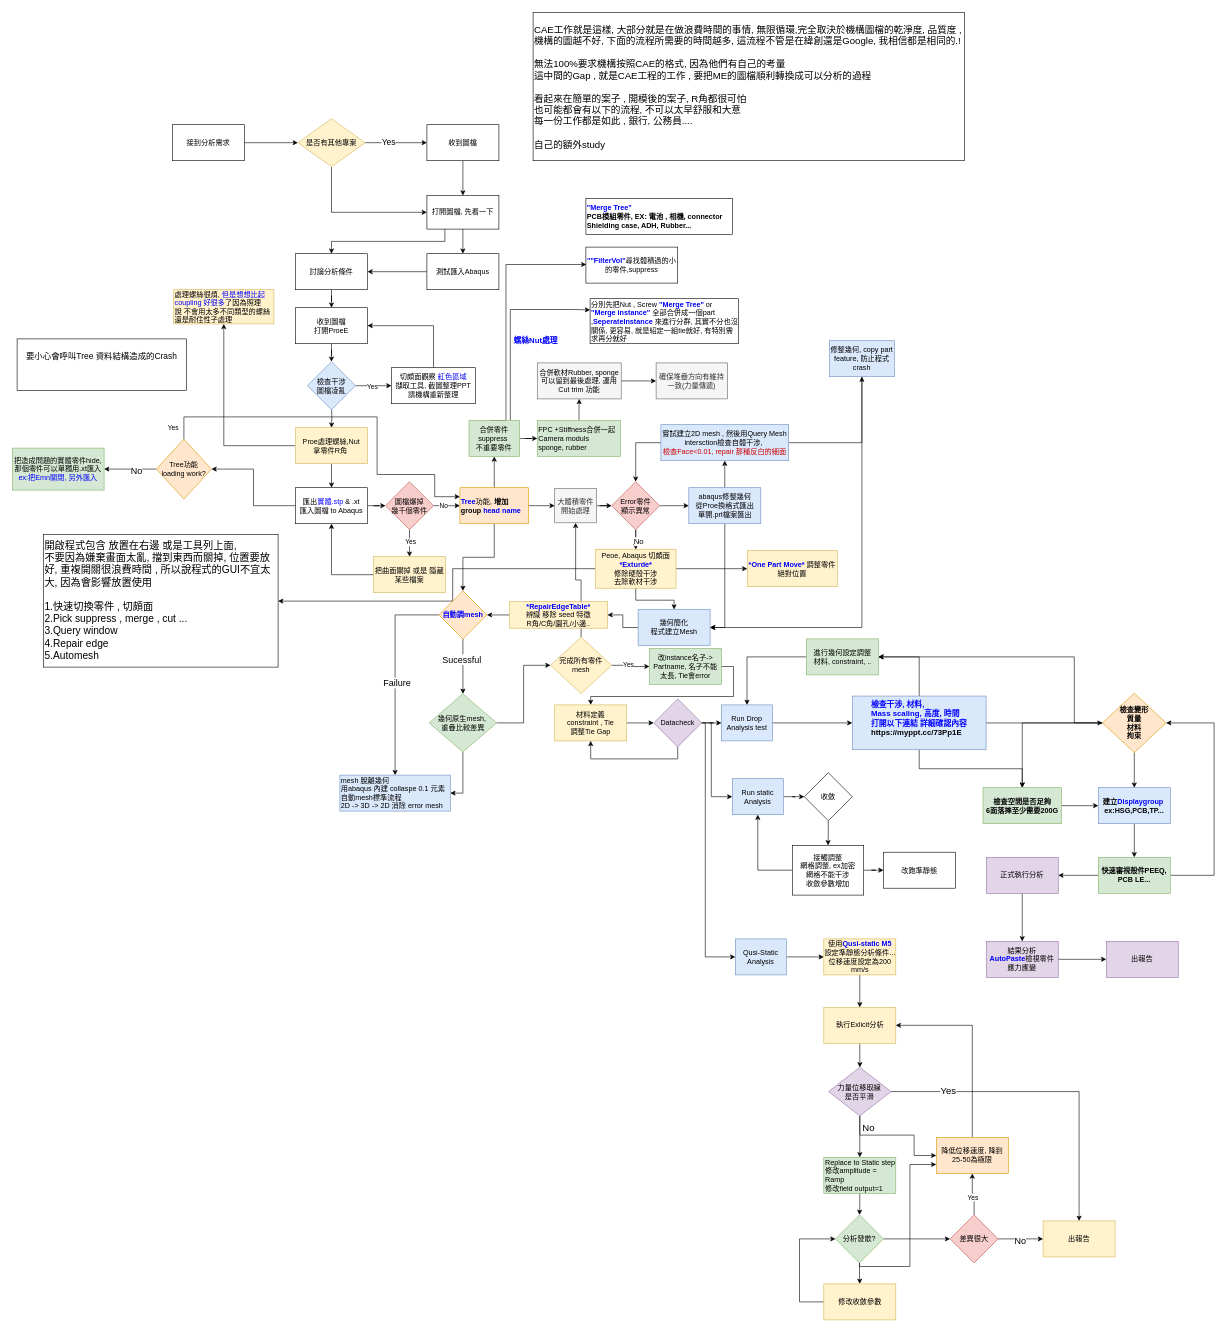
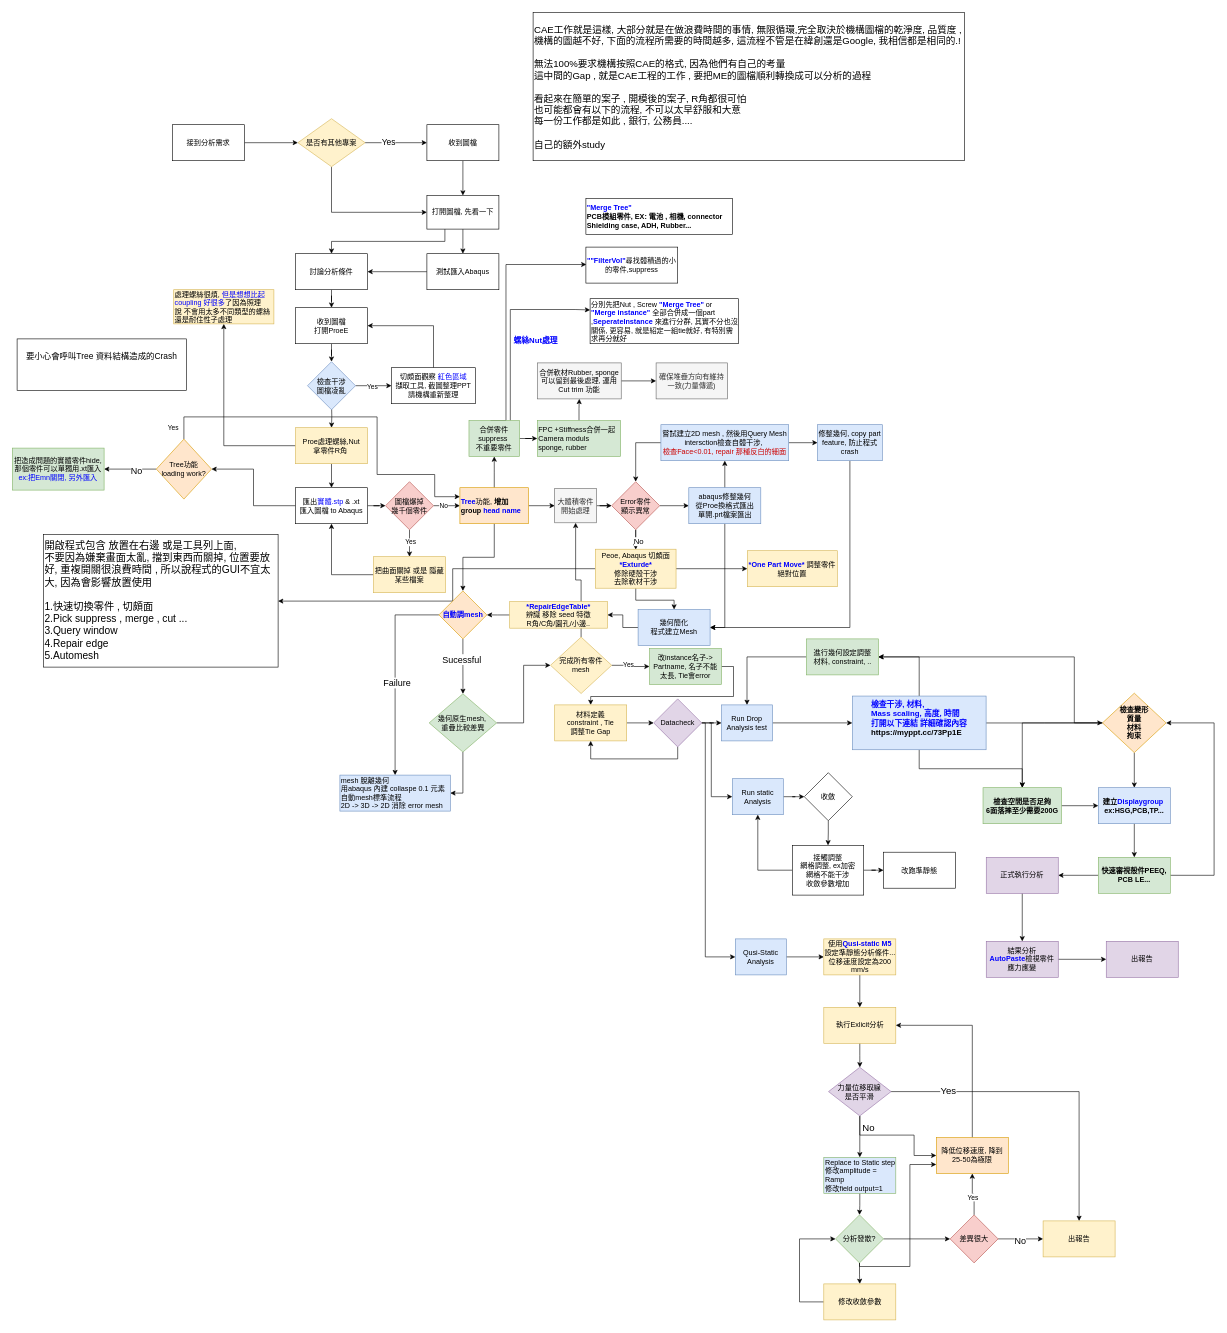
(862, 359) -> (850, 443)
(860, 1175) -> (860, 1175)
